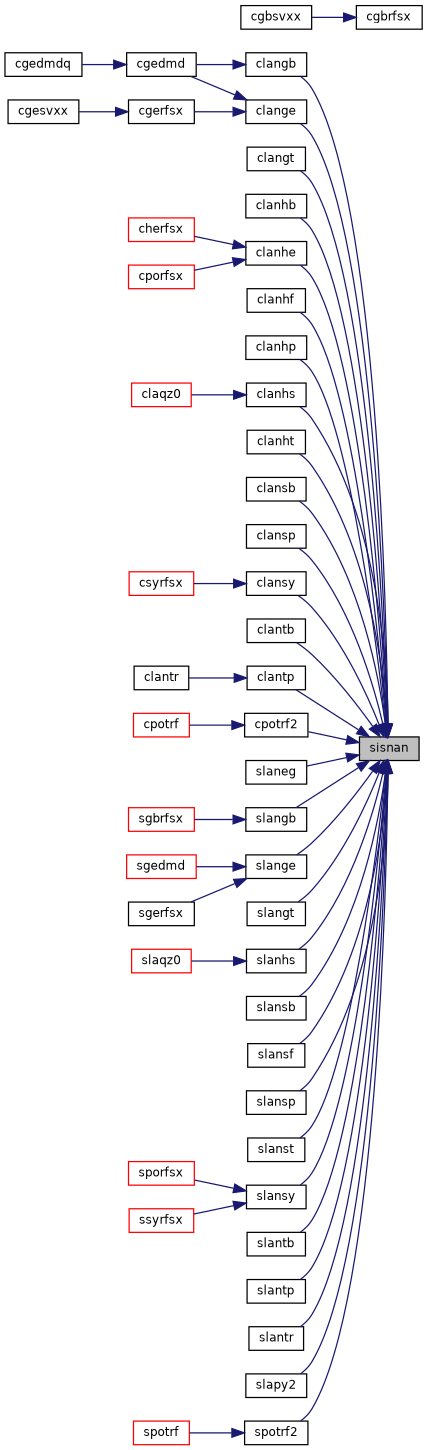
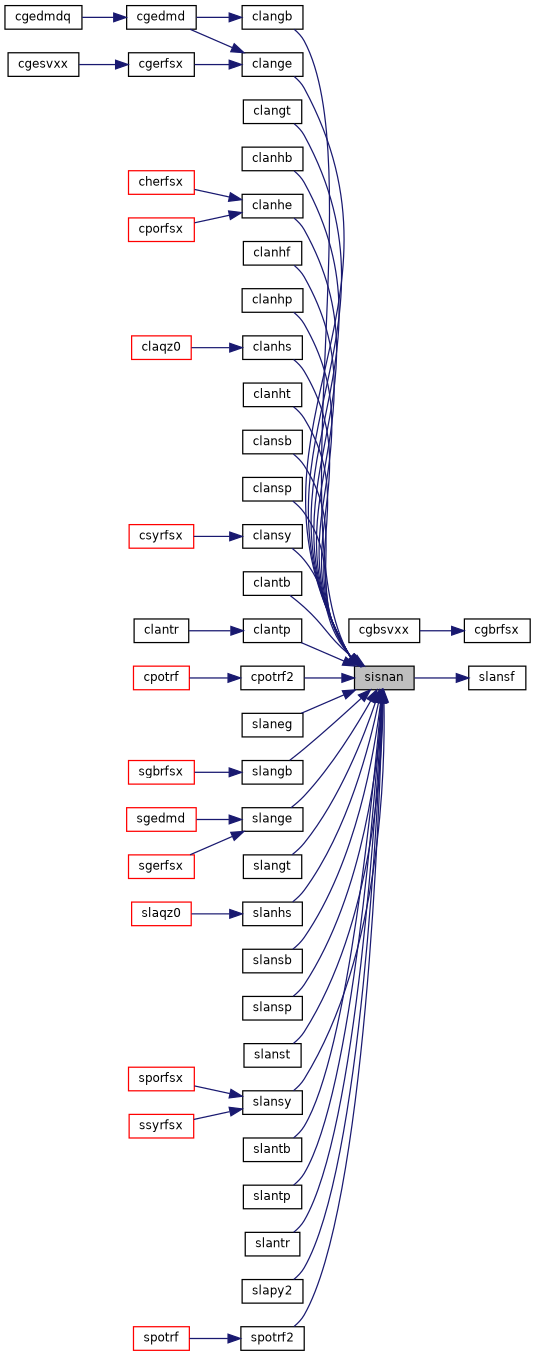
(161, 914) -> (161, 867)
(352, 950) -> (435, 678)
